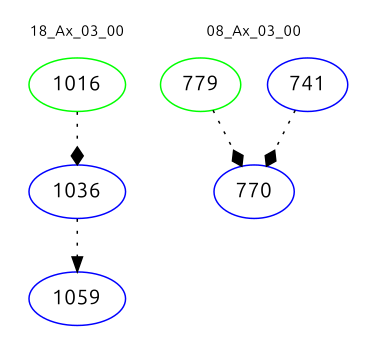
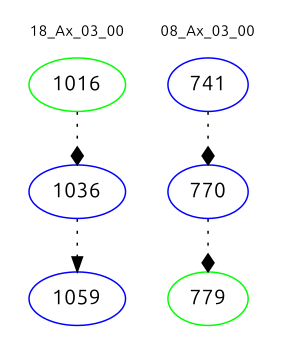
(223, 130) -> (208, 236)
